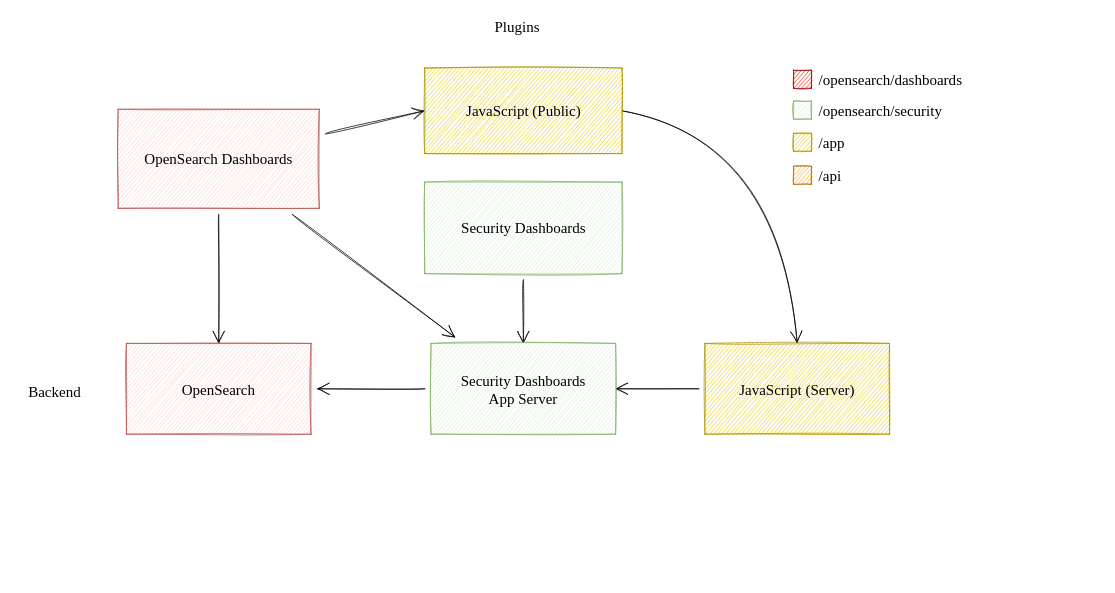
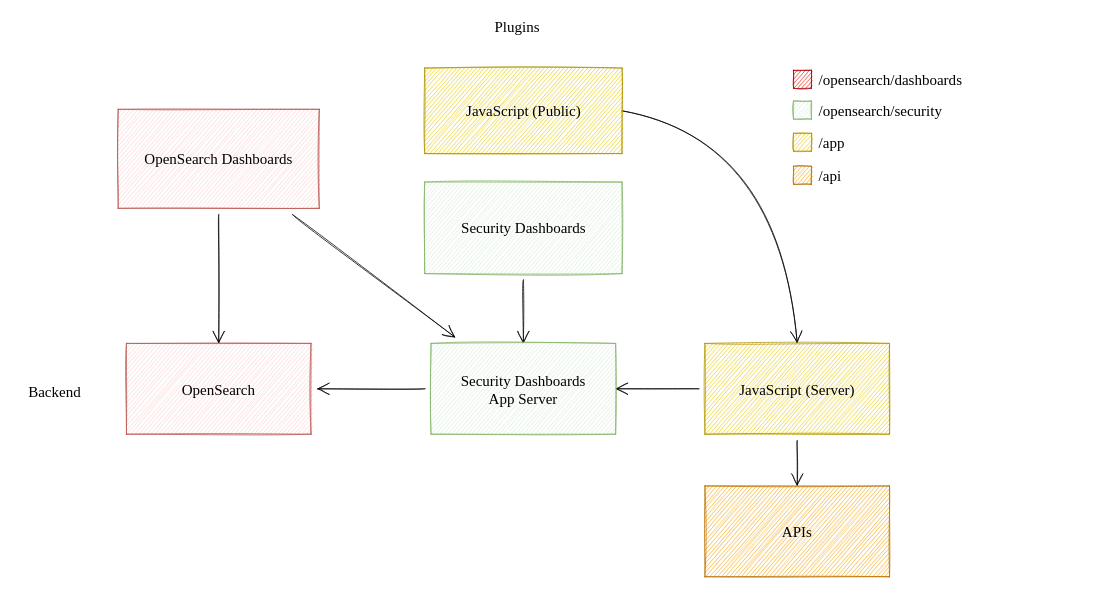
(374, 122) -> none
none -> (797, 463)
none -> (797, 531)
